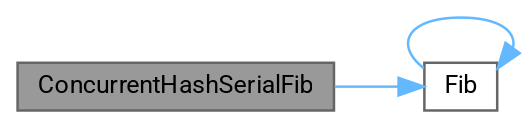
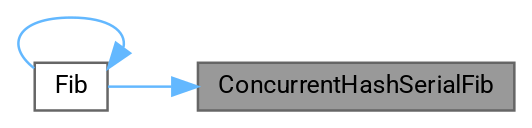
(366, 87) -> (140, 87)
